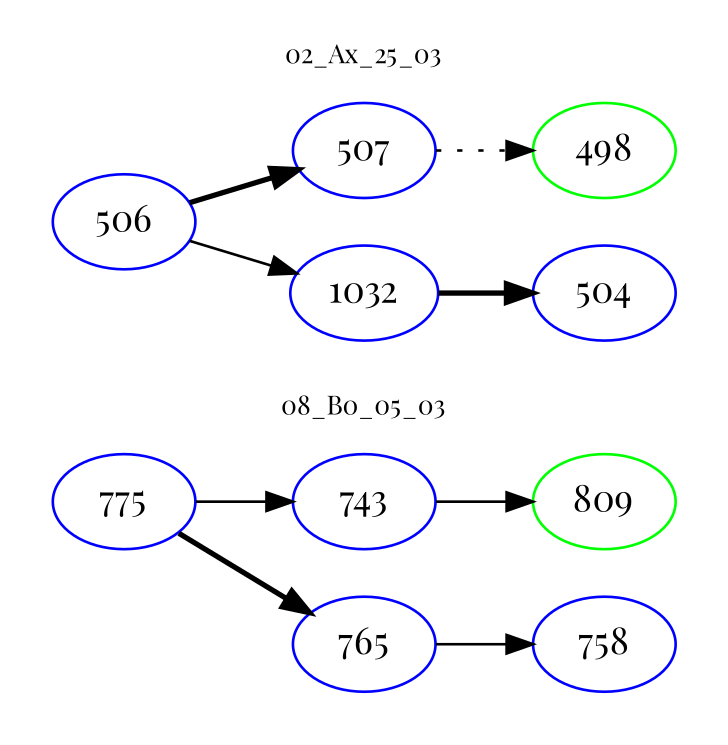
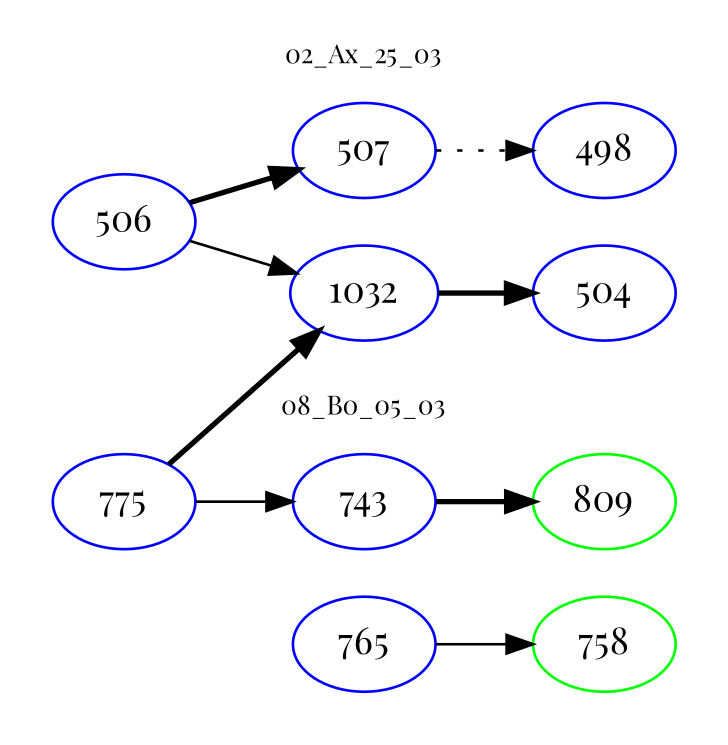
(604, 150) -> (604, 150)
(471, 502) -> (471, 502)
(233, 566) -> (234, 407)
(604, 644) -> (604, 644)
